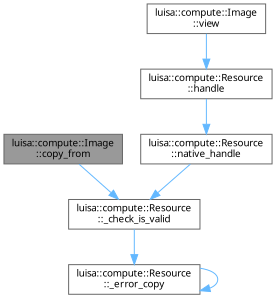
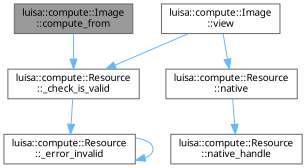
(206, 84) -> (232, 84)
(63, 149) -> (74, 19)
(174, 178) -> (152, 49)
(134, 279) -> (70, 149)
